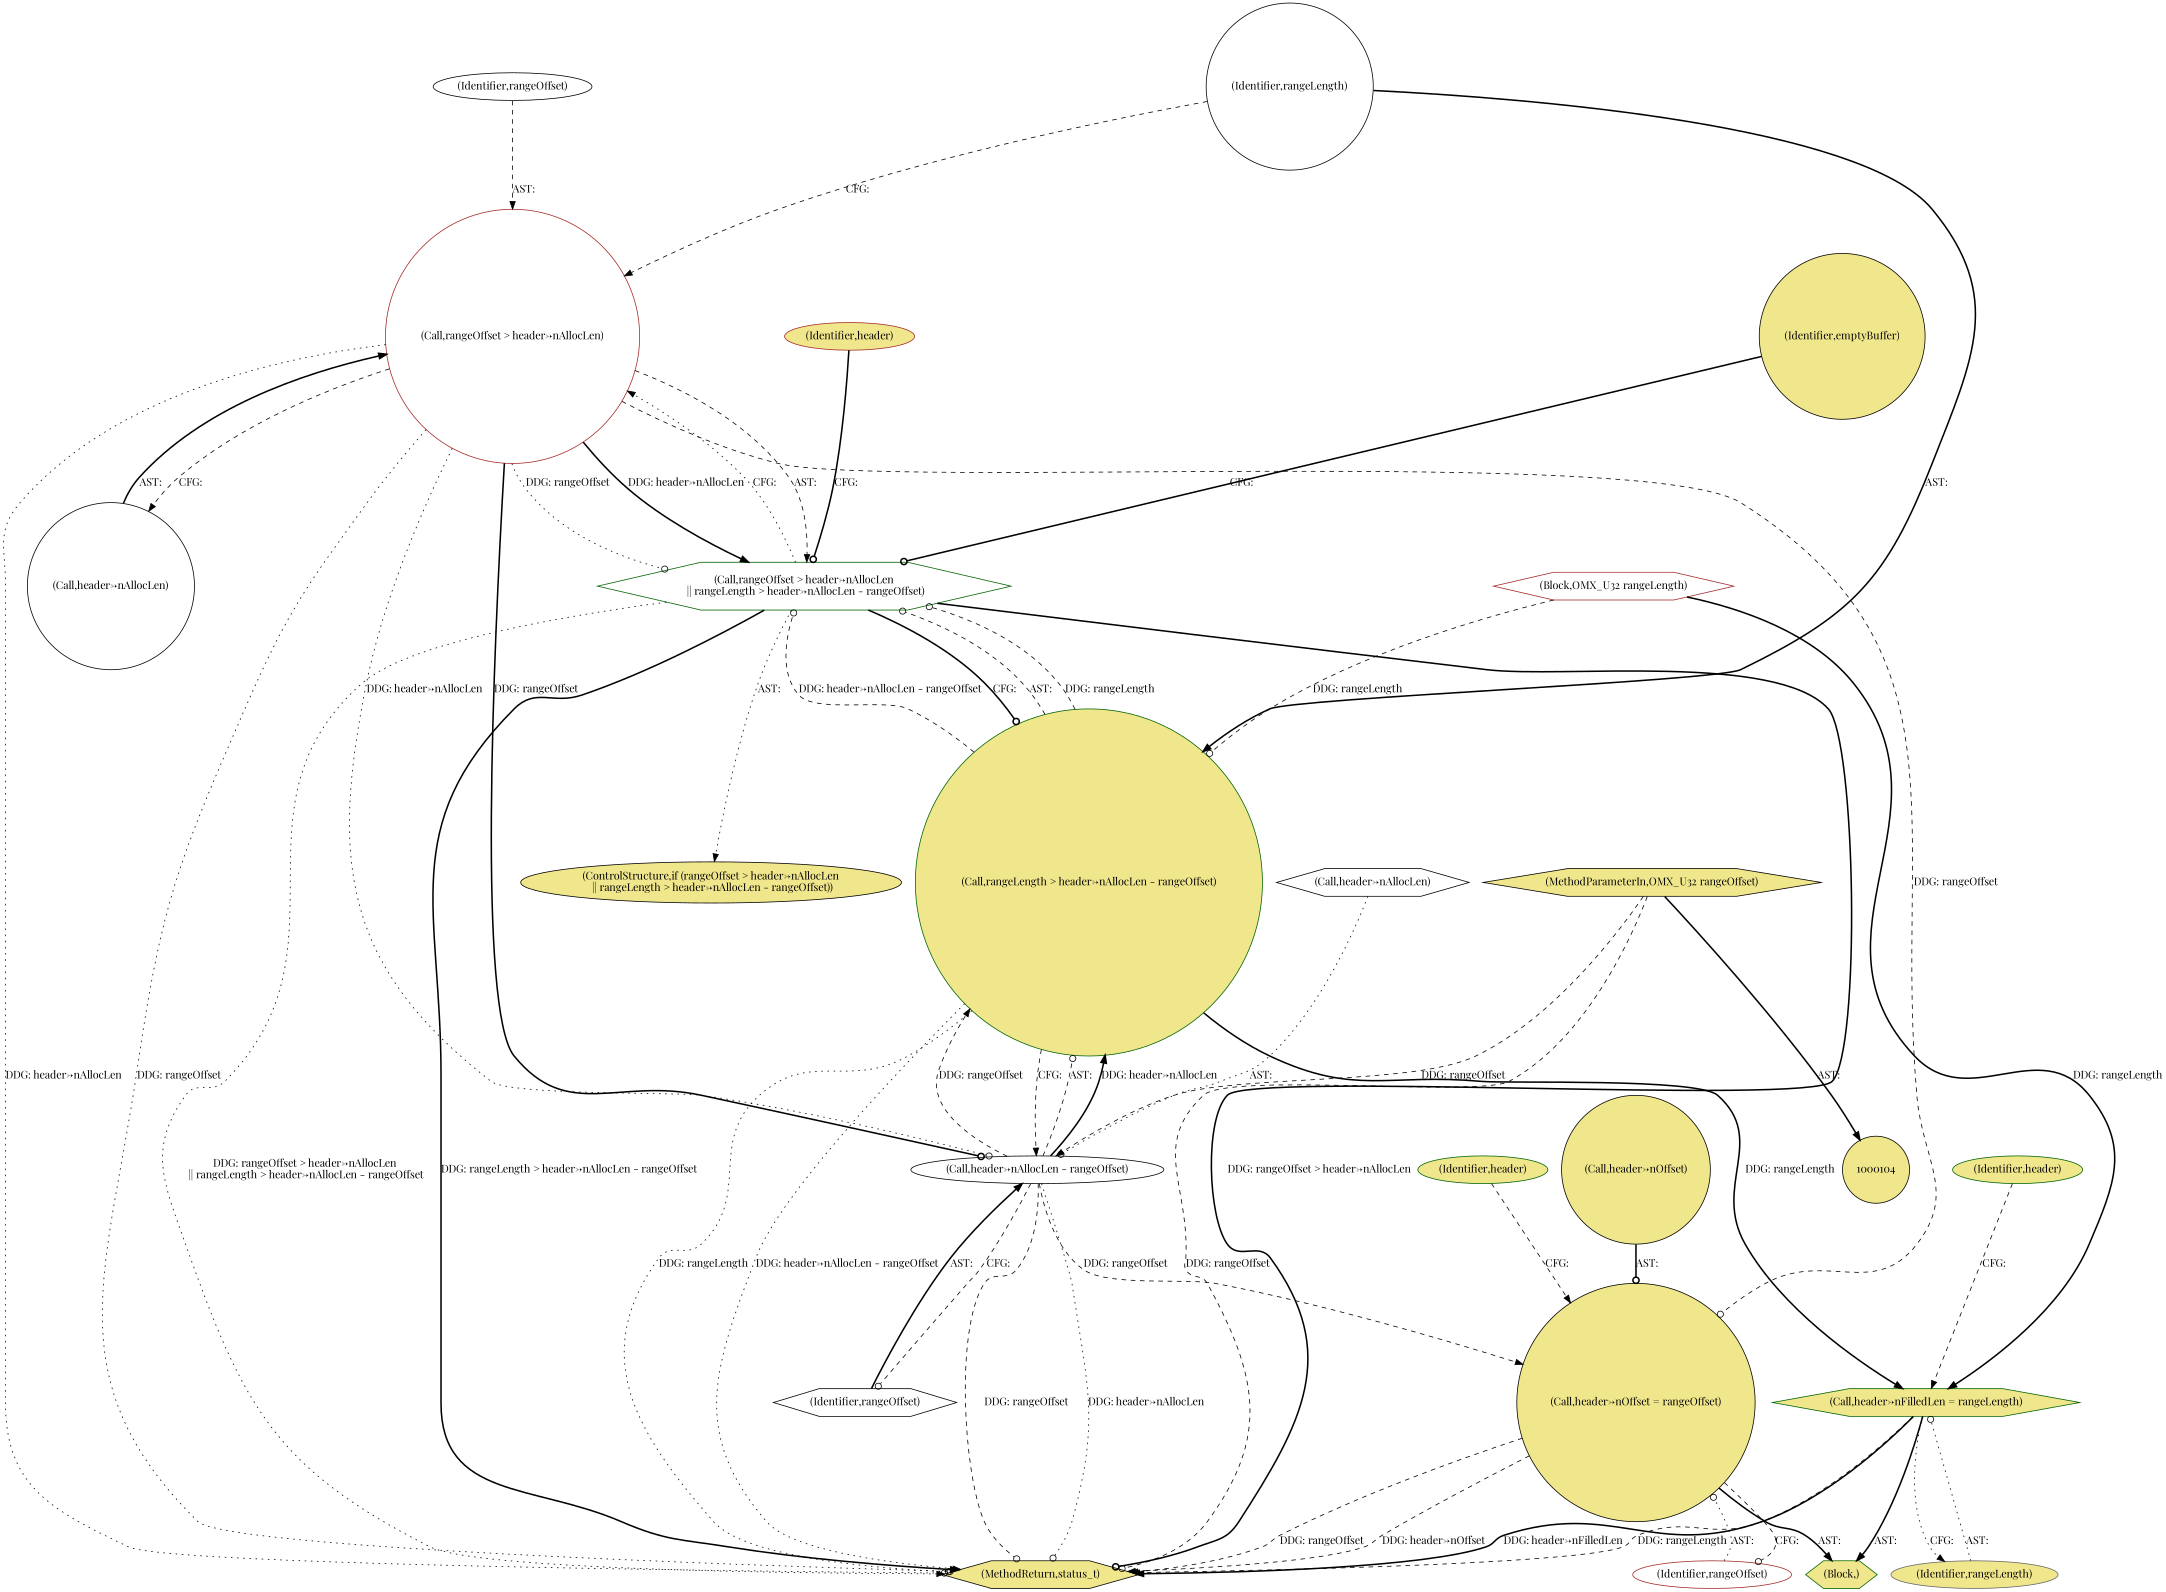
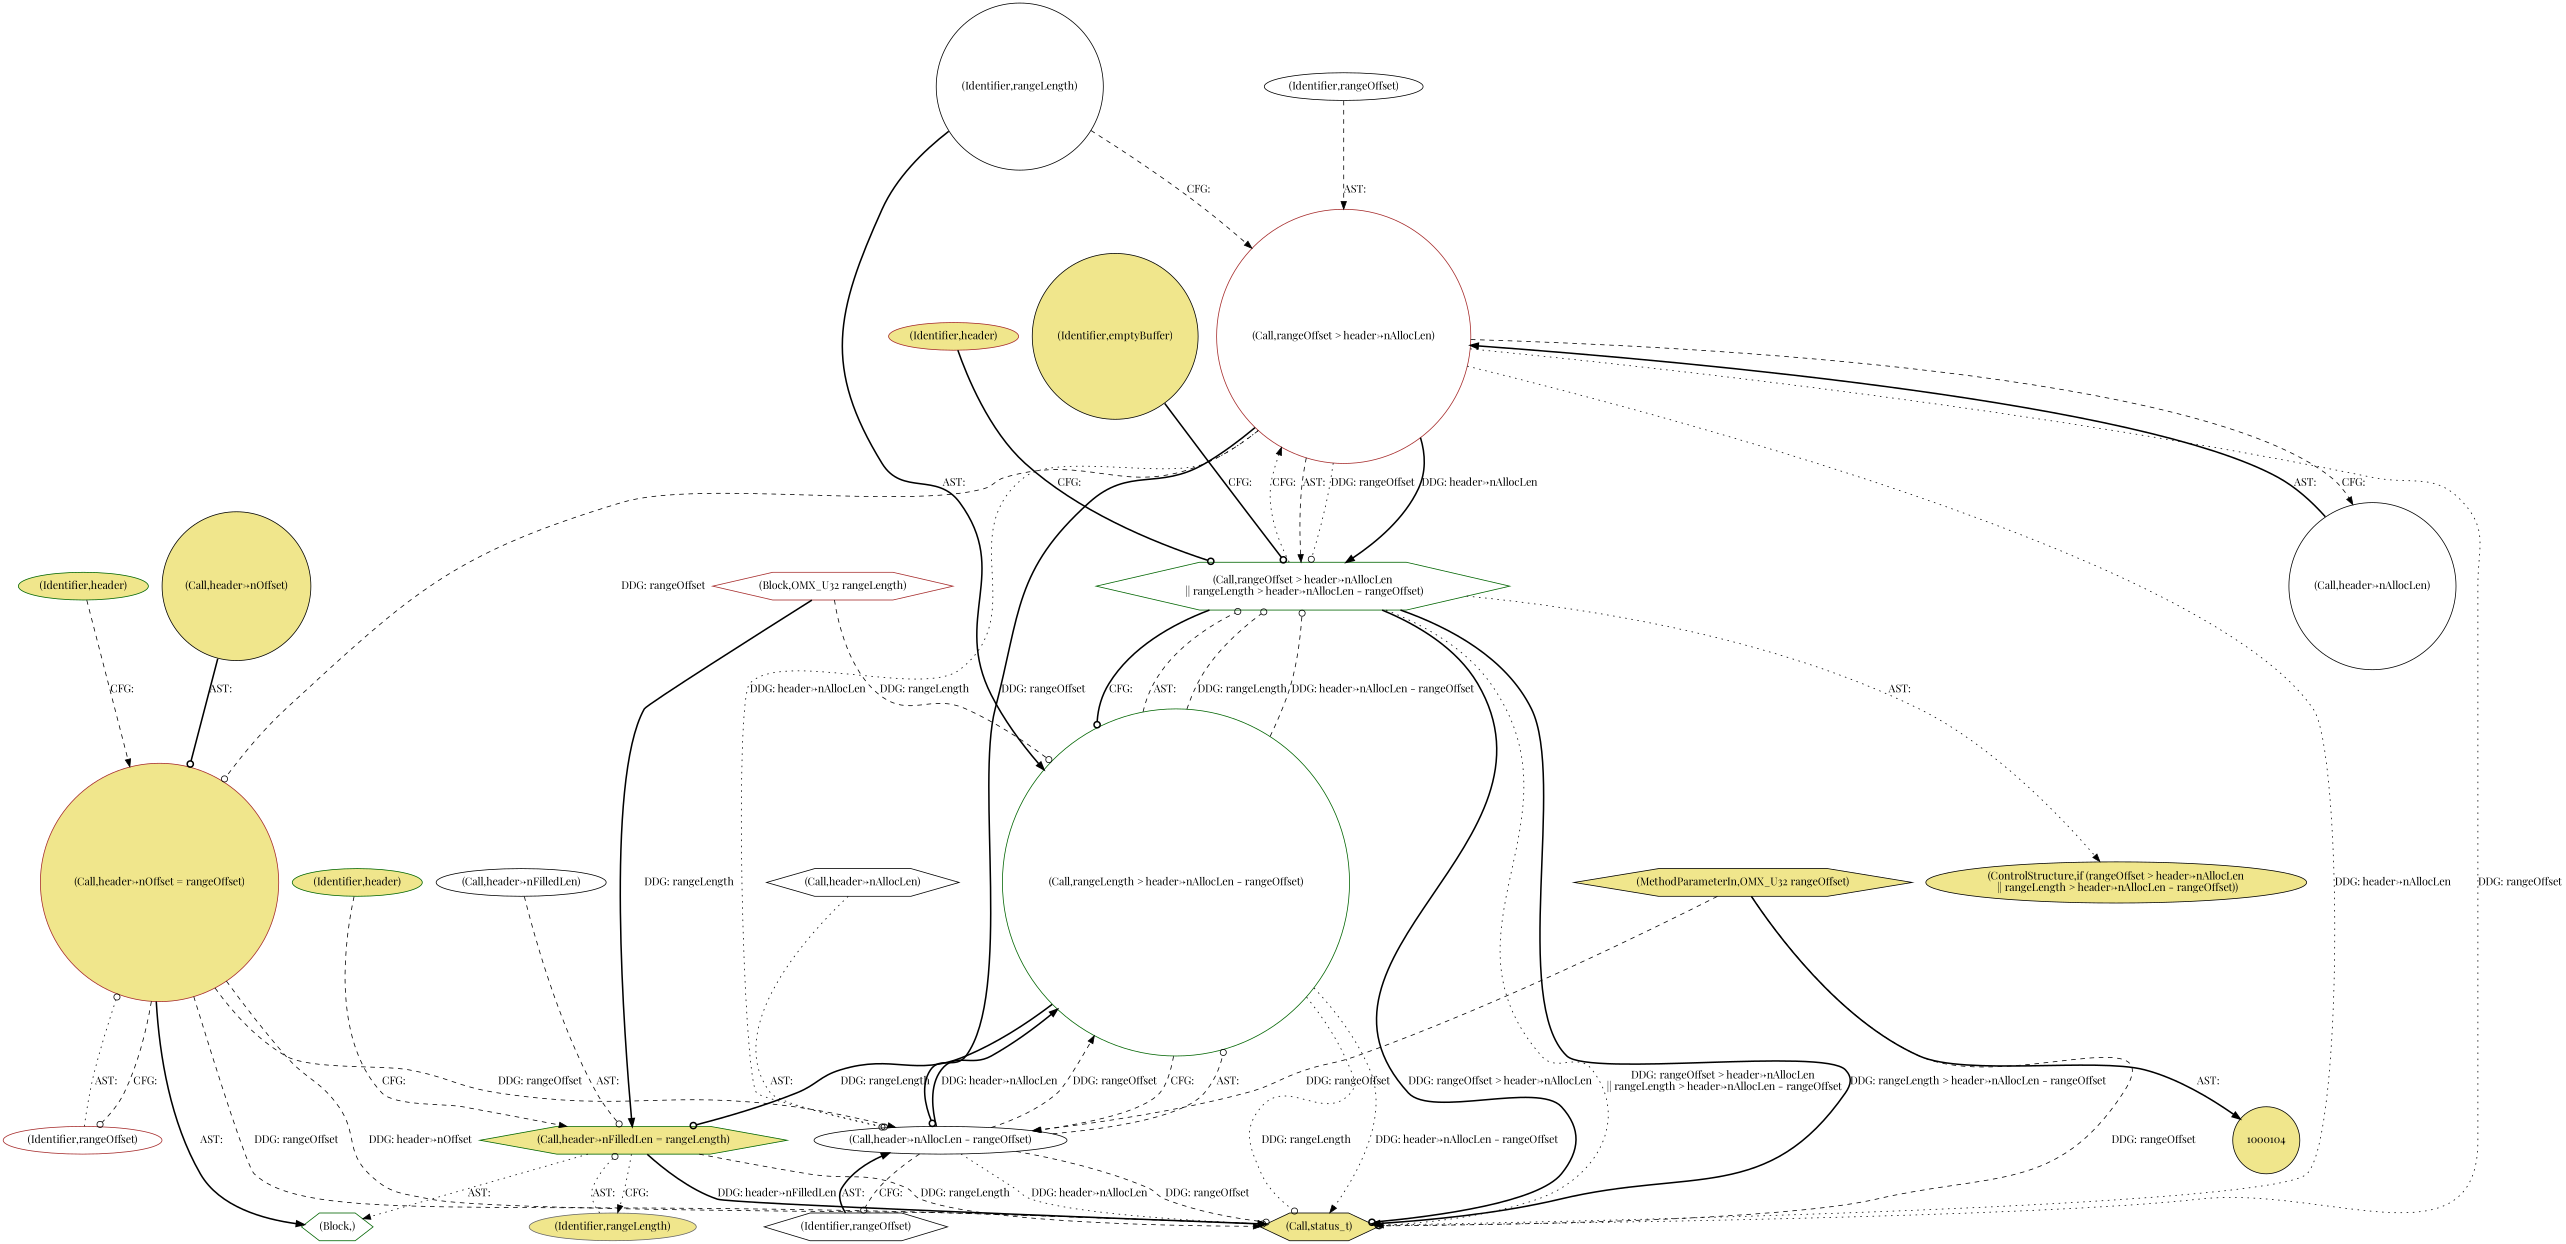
none -> (521, 882)
(1089, 882) -> (1176, 882)
(1635, 1084) -> (876, 1064)
(1254, 1291) -> (536, 1098)
(1636, 1402) -> (160, 882)
(1898, 1488) -> (479, 1185)
(1040, 1575) -> (1319, 1227)
(1841, 1575) -> (337, 1227)
